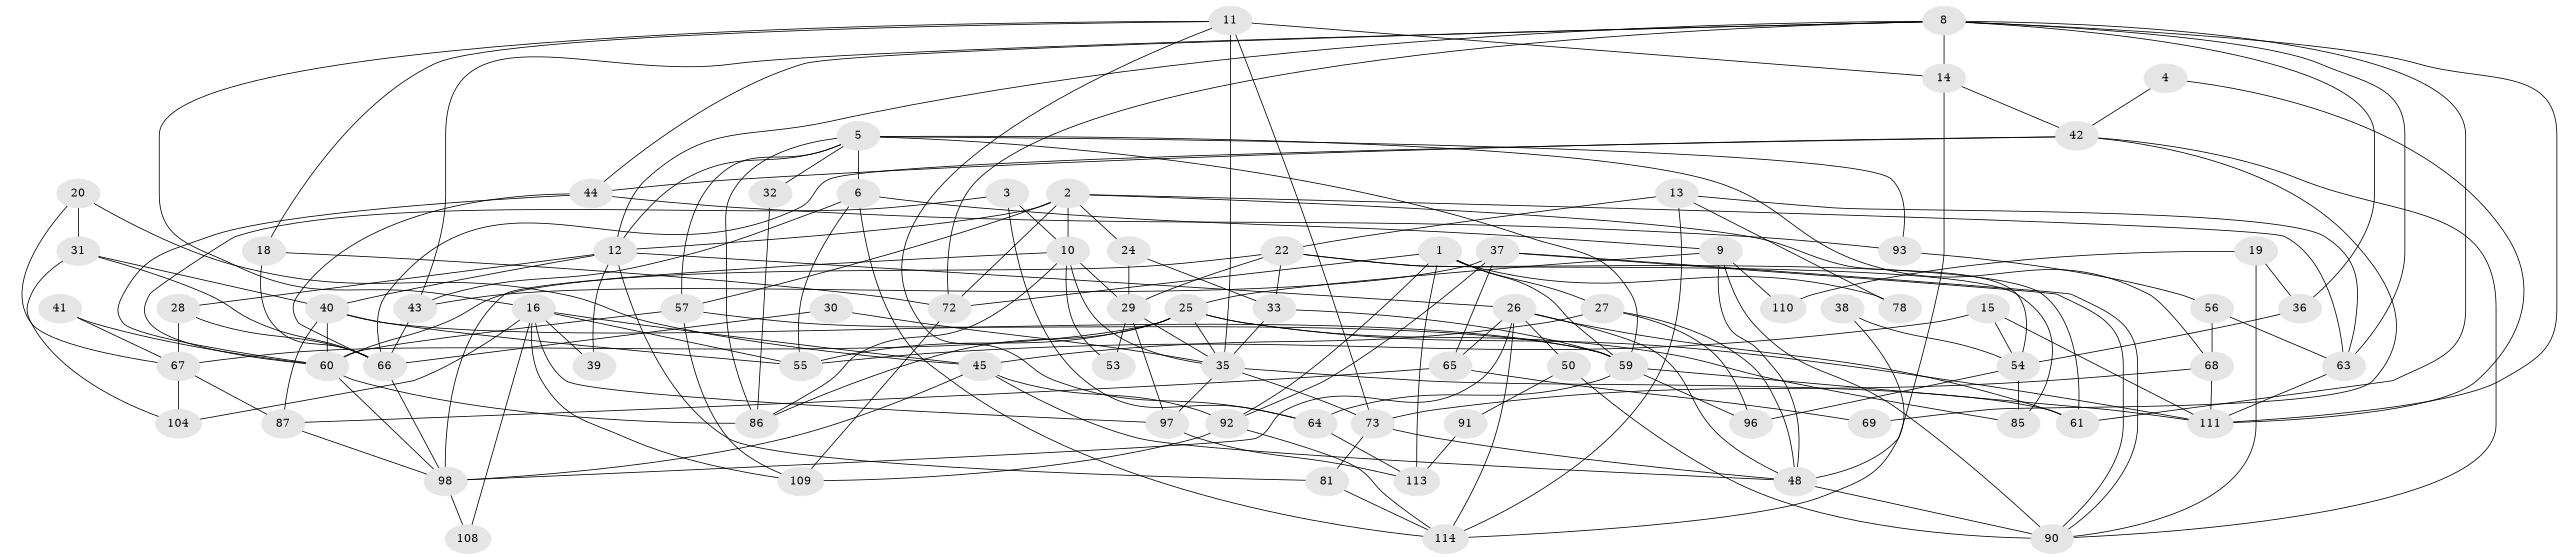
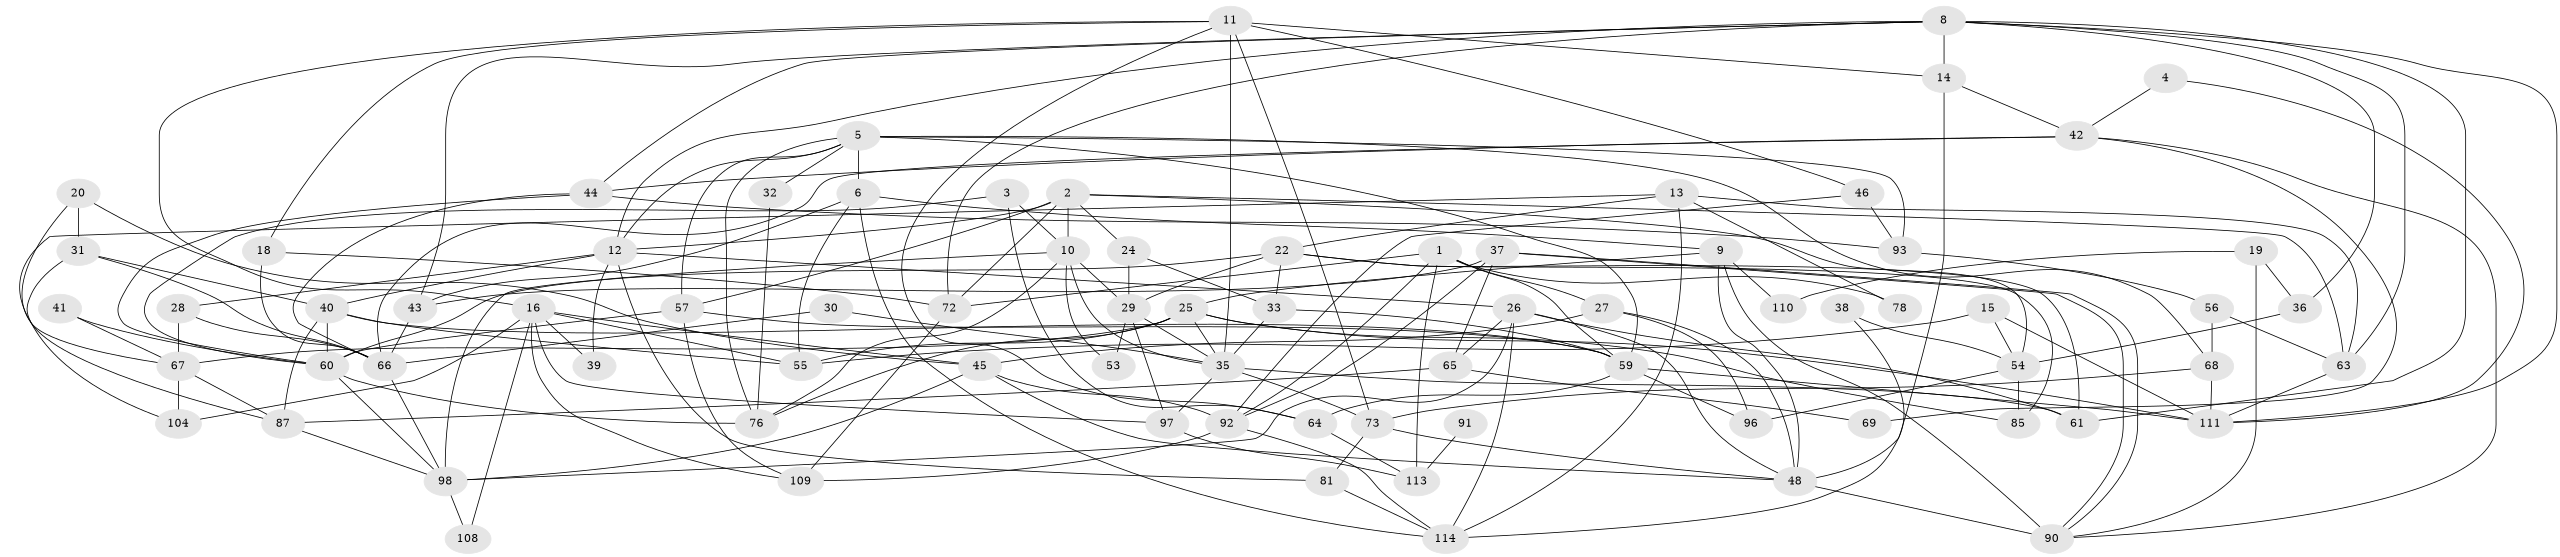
none -> (1862, 193)
none -> (676, 219)
(1569, 366) -> none
(757, 424) -> (757, 424)
